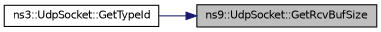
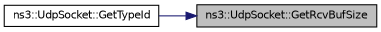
(287, 16) -> (287, 16)
